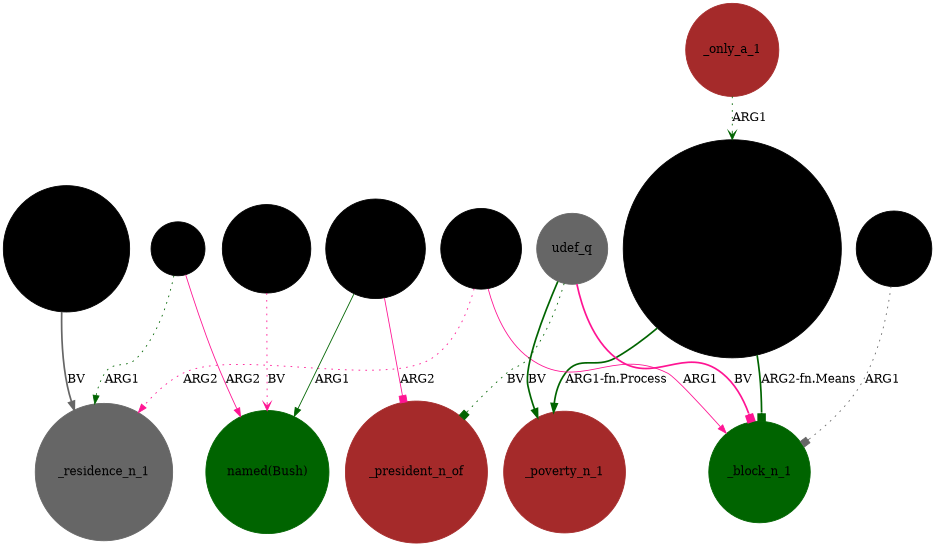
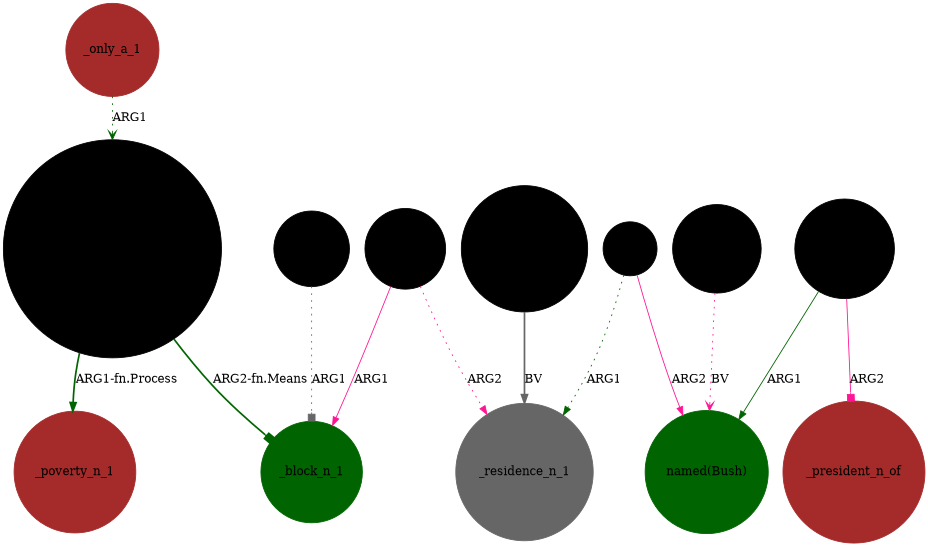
(572, 249) -> none
